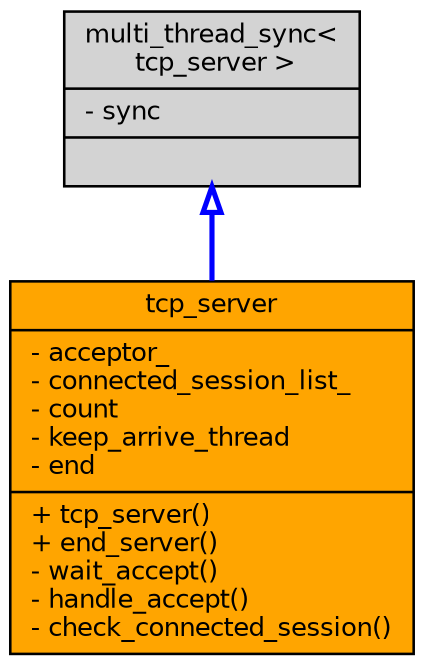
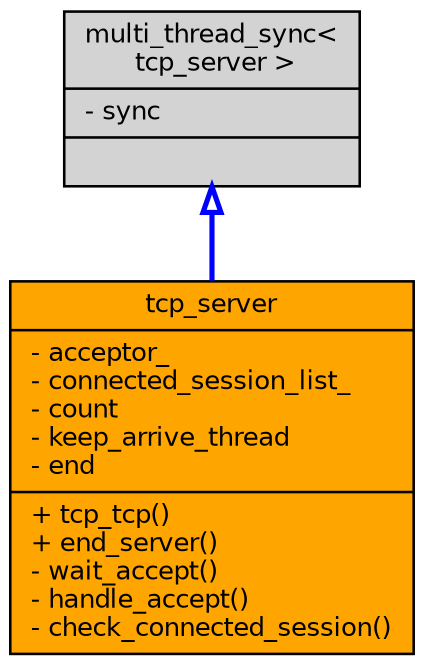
(121, 515) -> (101, 515)
